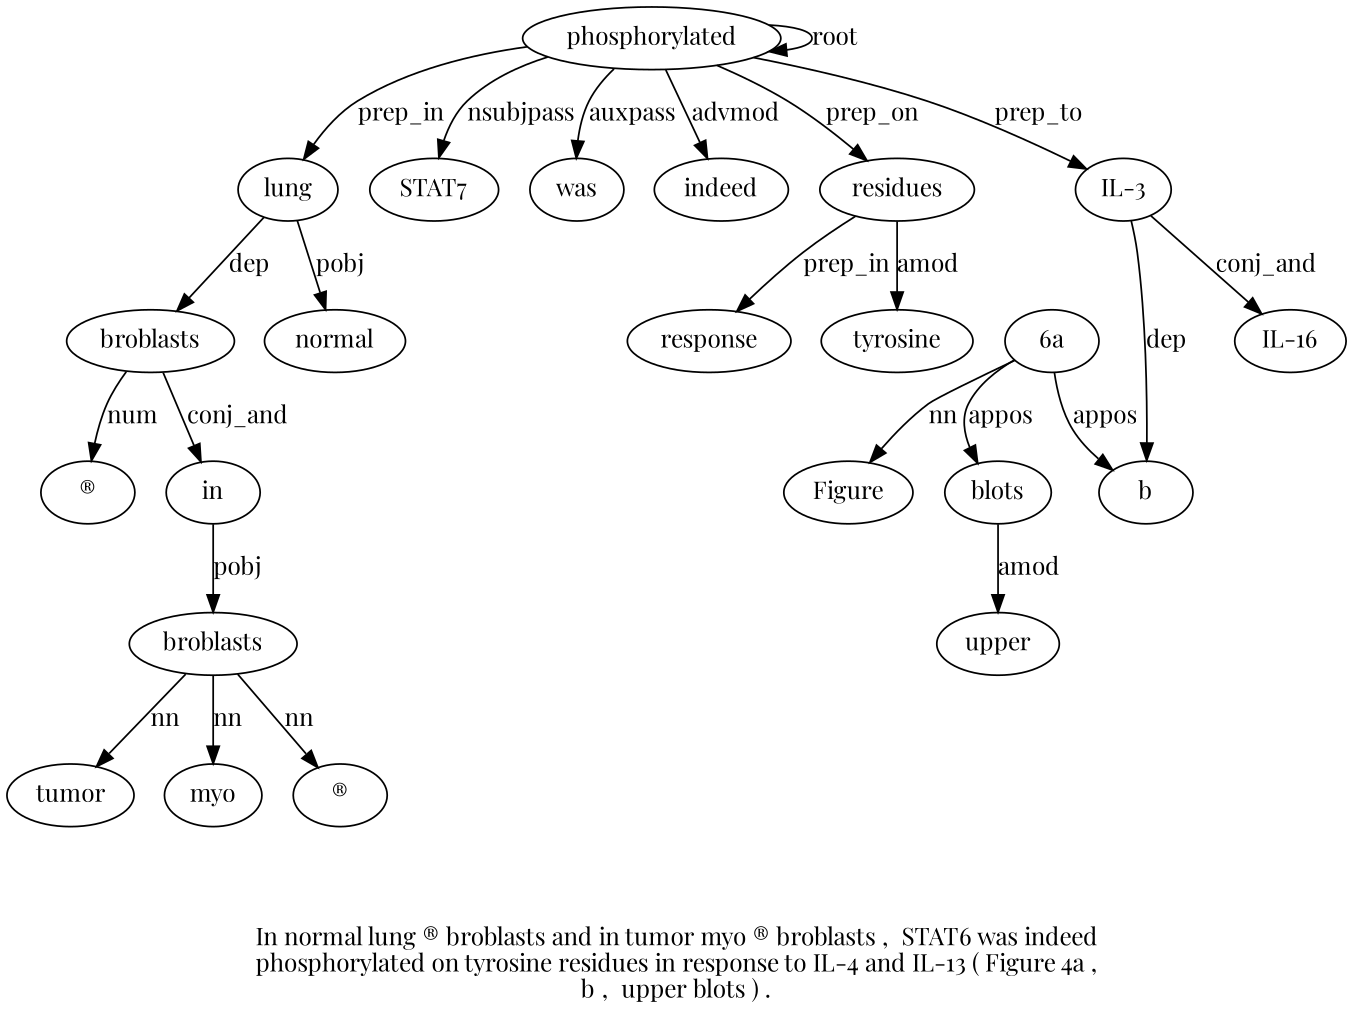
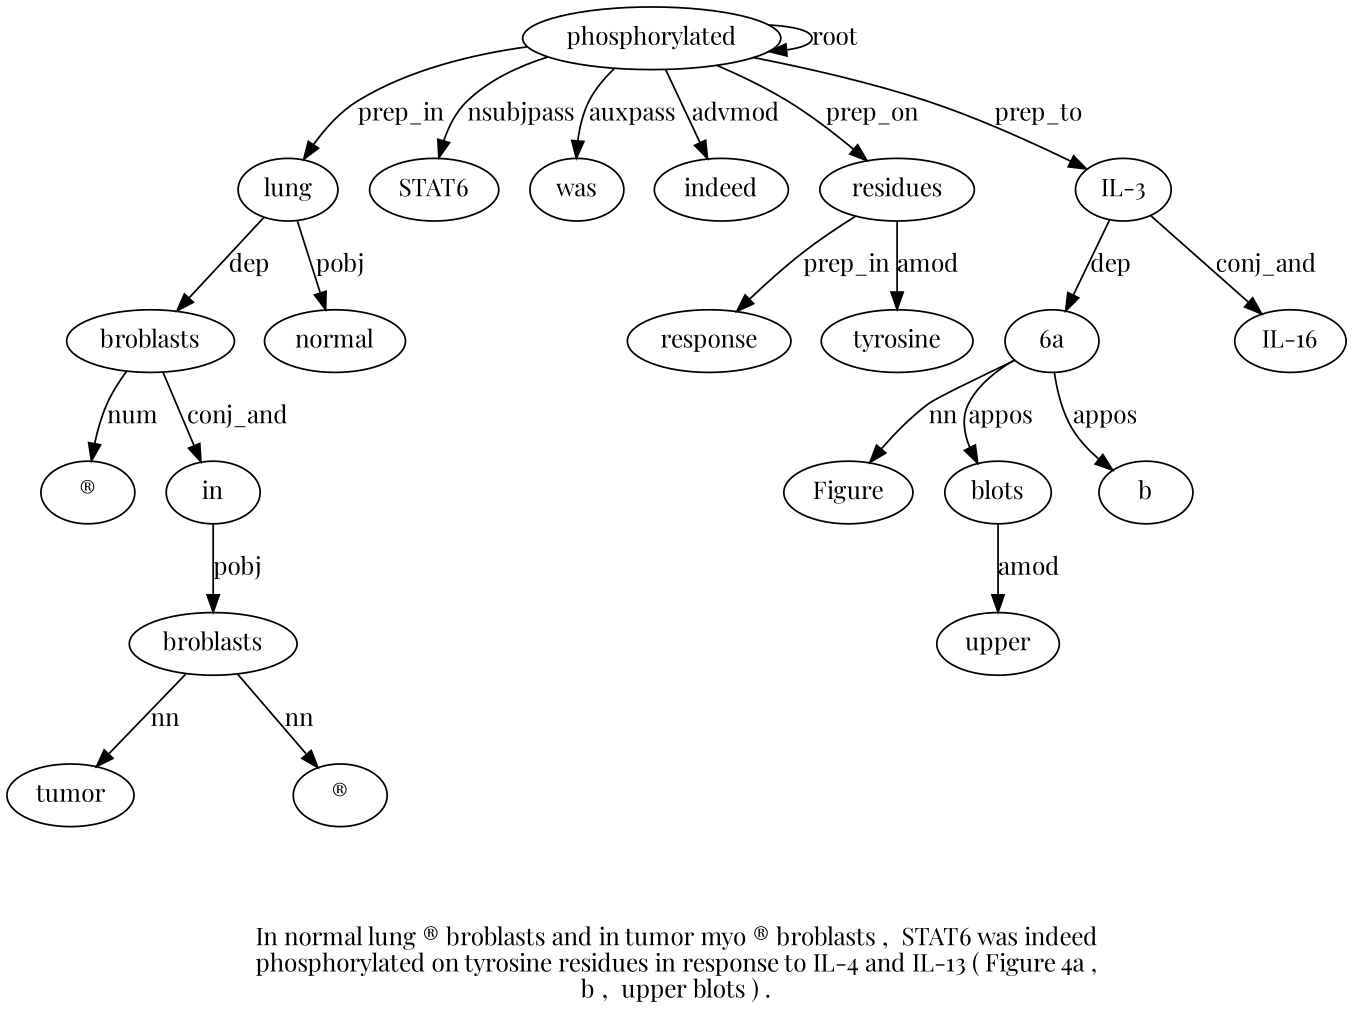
(434, 190) -> (434, 190)
(1144, 331) -> (1091, 257)
(213, 795) -> none
